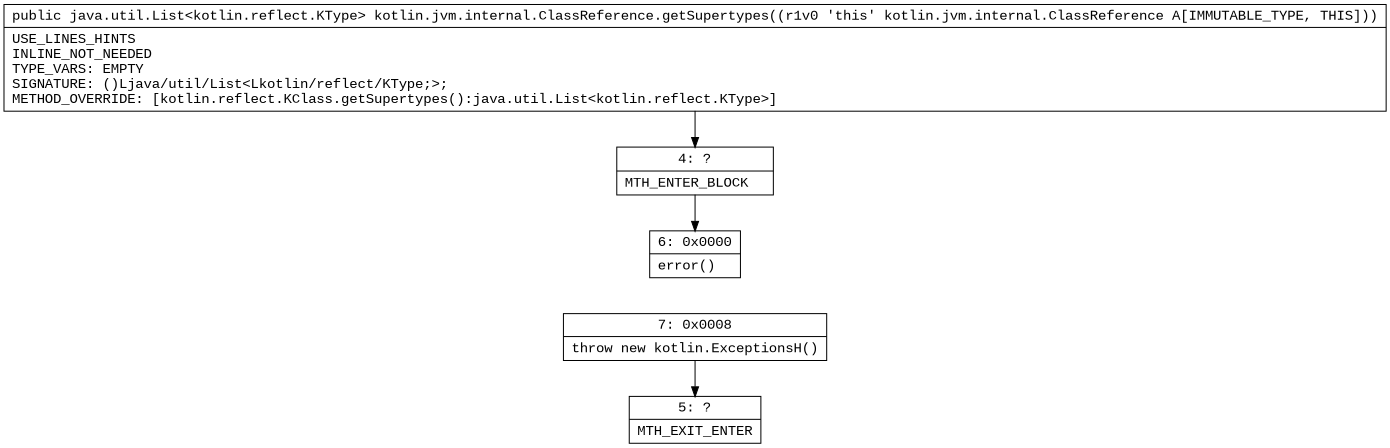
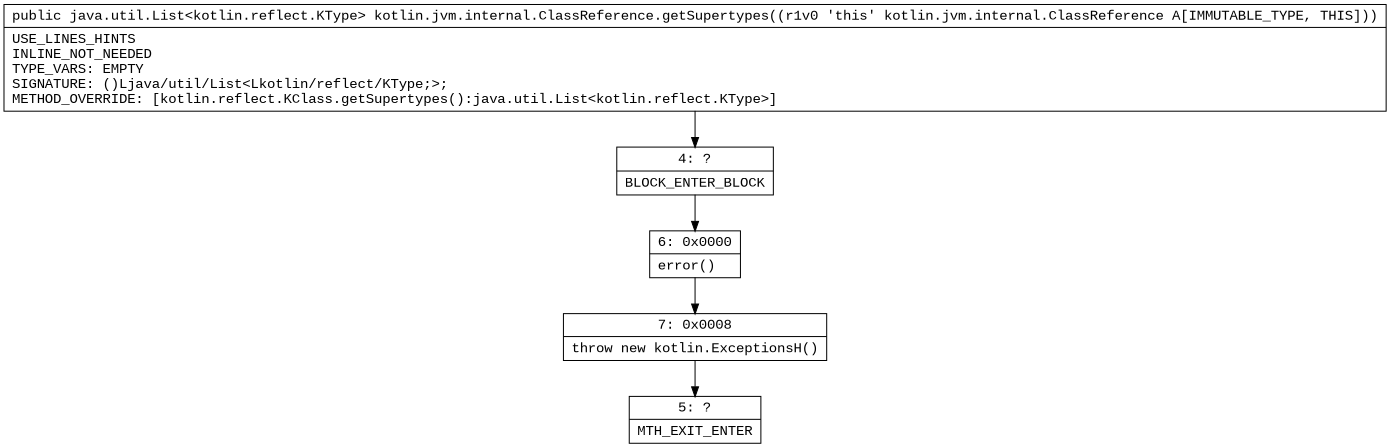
(687, 182) -> (695, 182)
none -> (695, 291)
